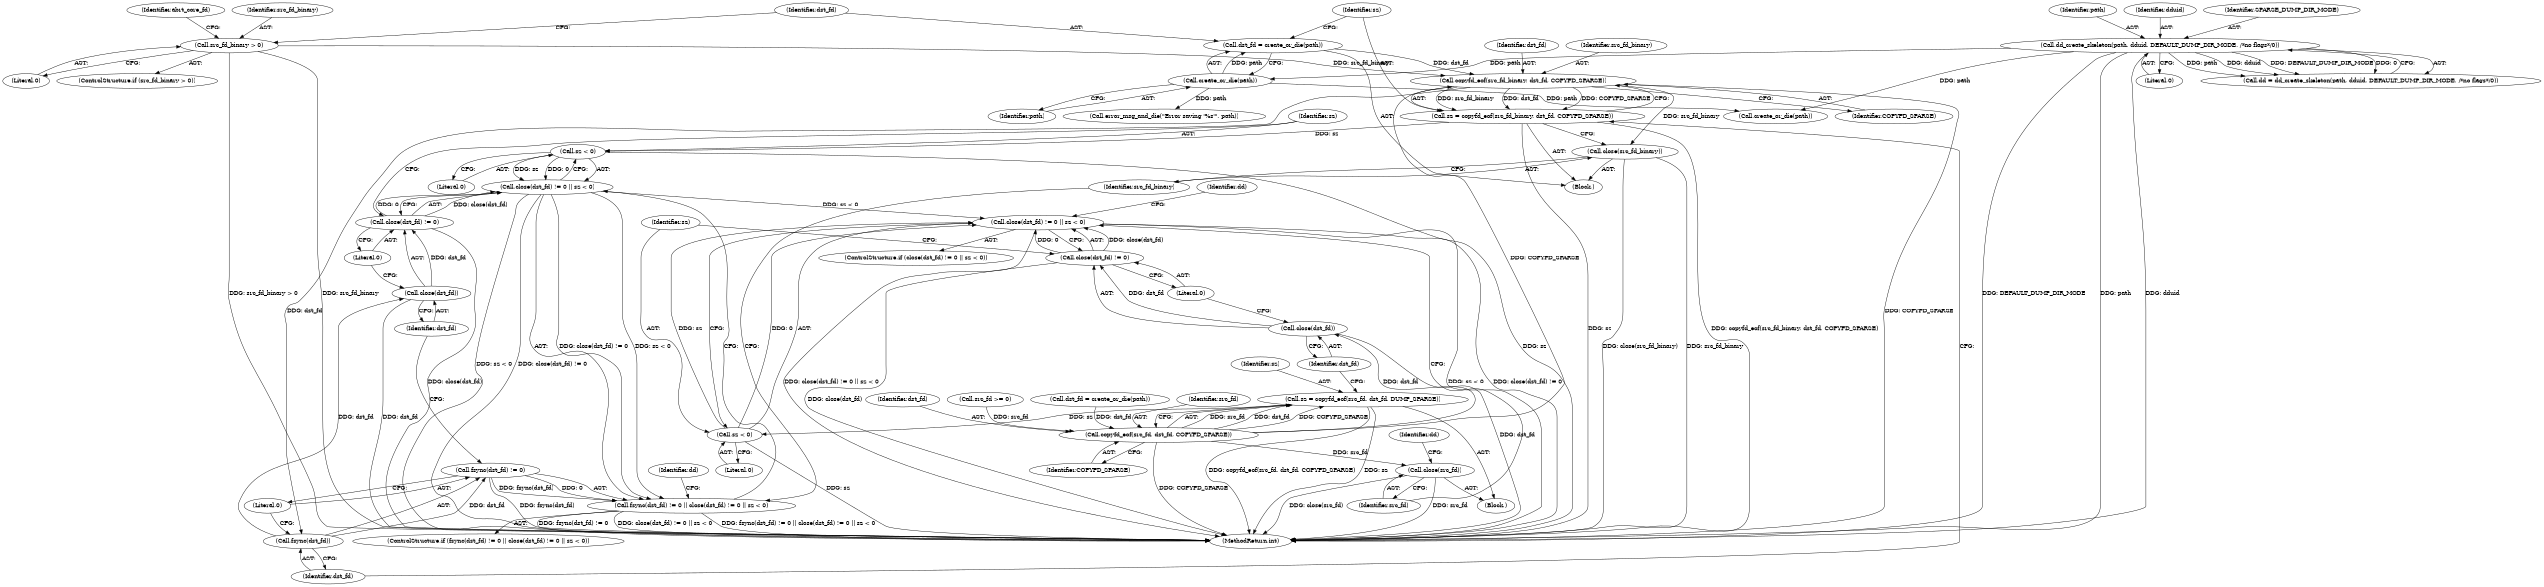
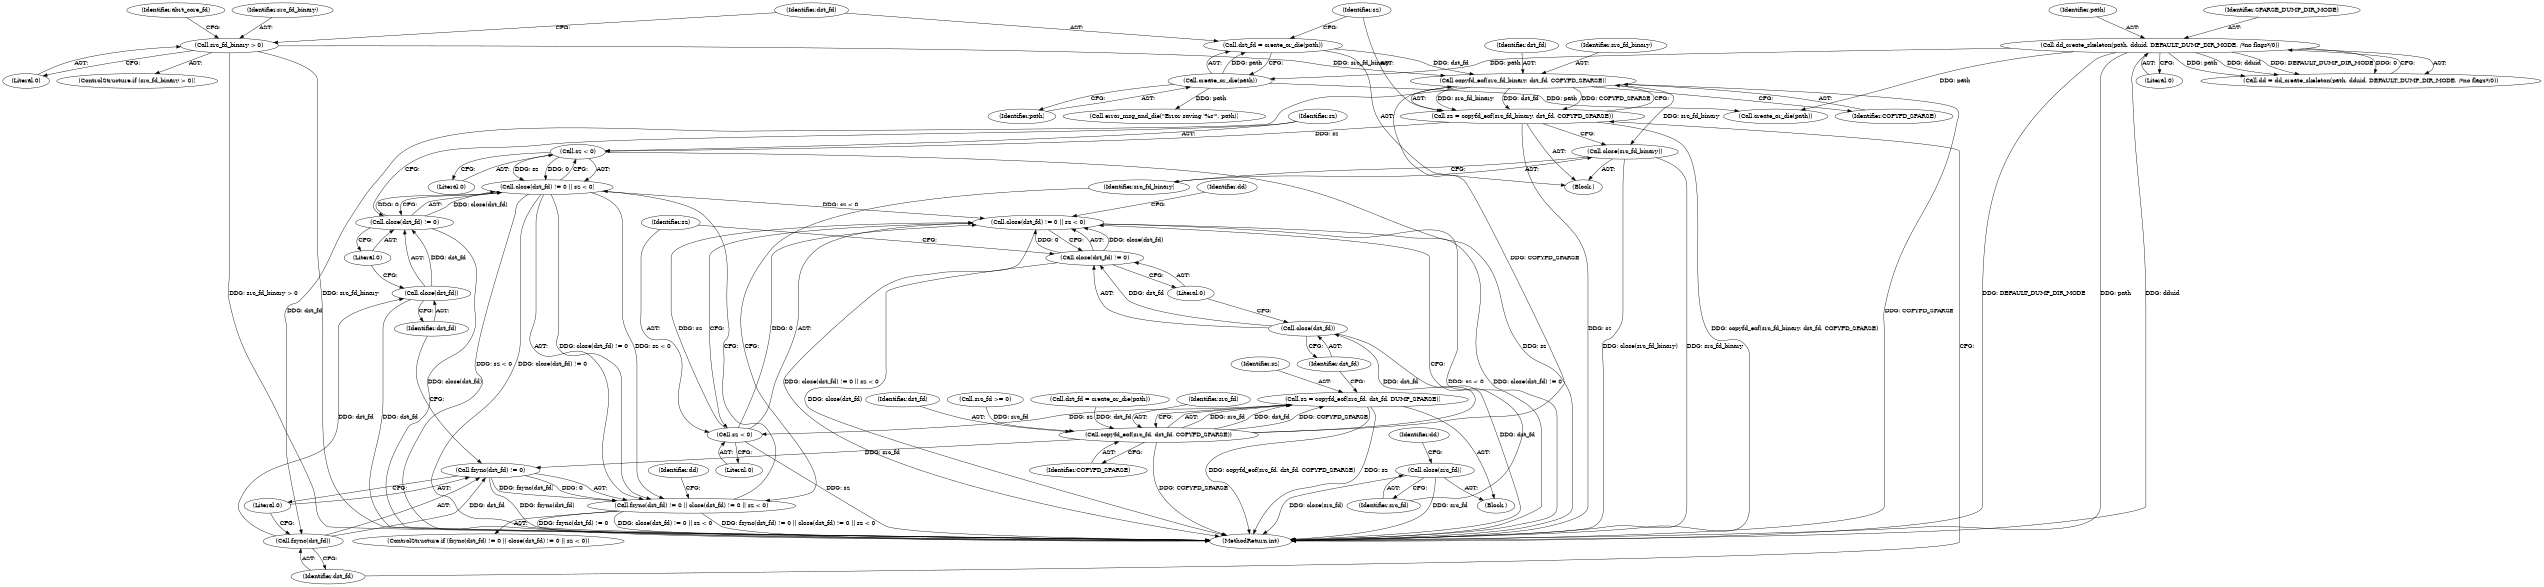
(2160, 10) -> none
(916, 258) -> none
(1307, 452) -> (810, 453)
